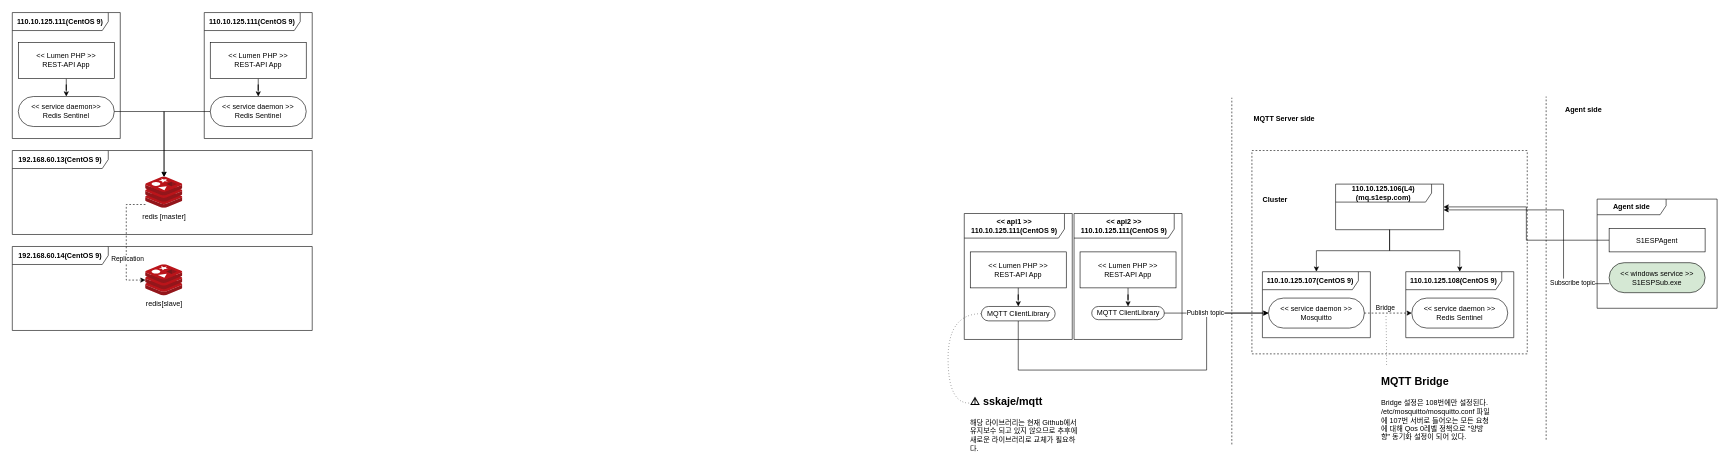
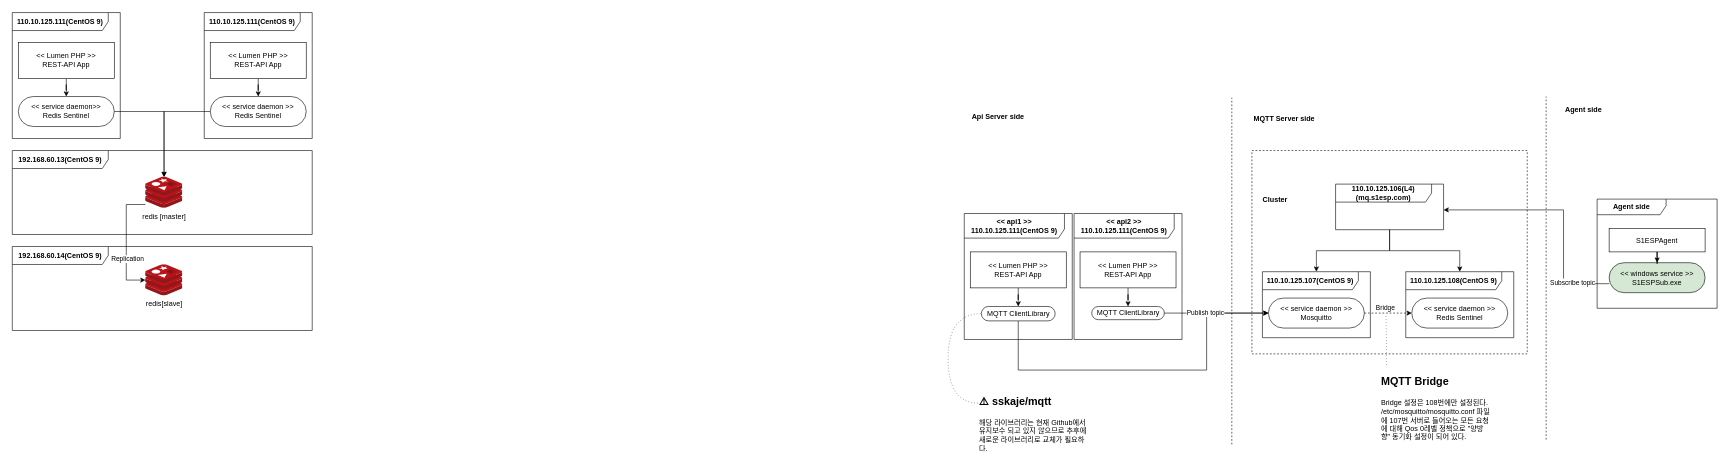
none -> (998, 116)
(1527, 225) -> (1658, 260)
(126, 240) -> (126, 240)
(1025, 419) -> (1034, 419)
